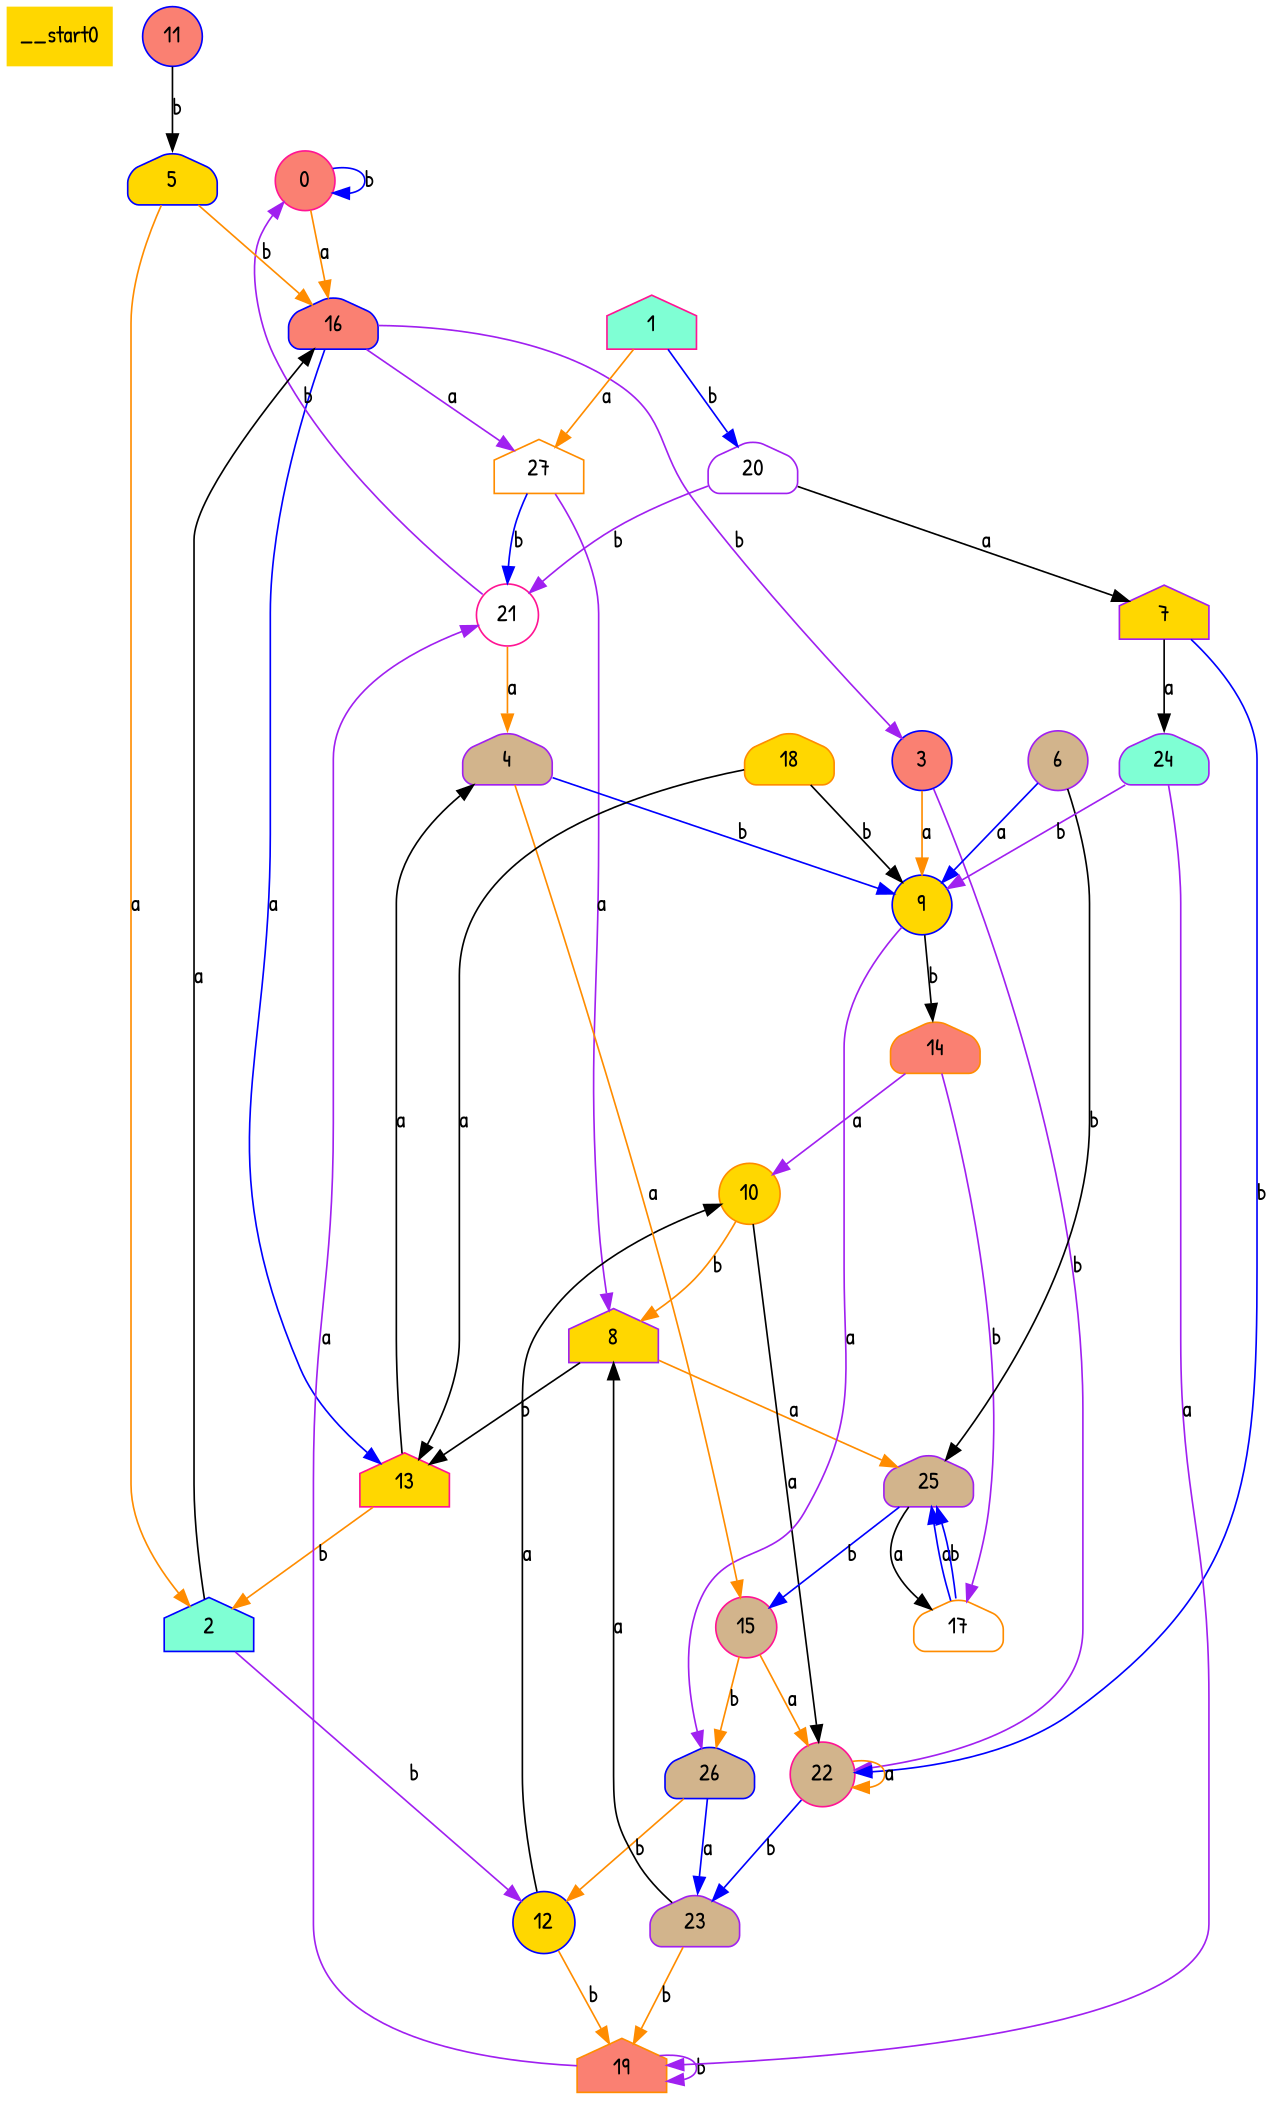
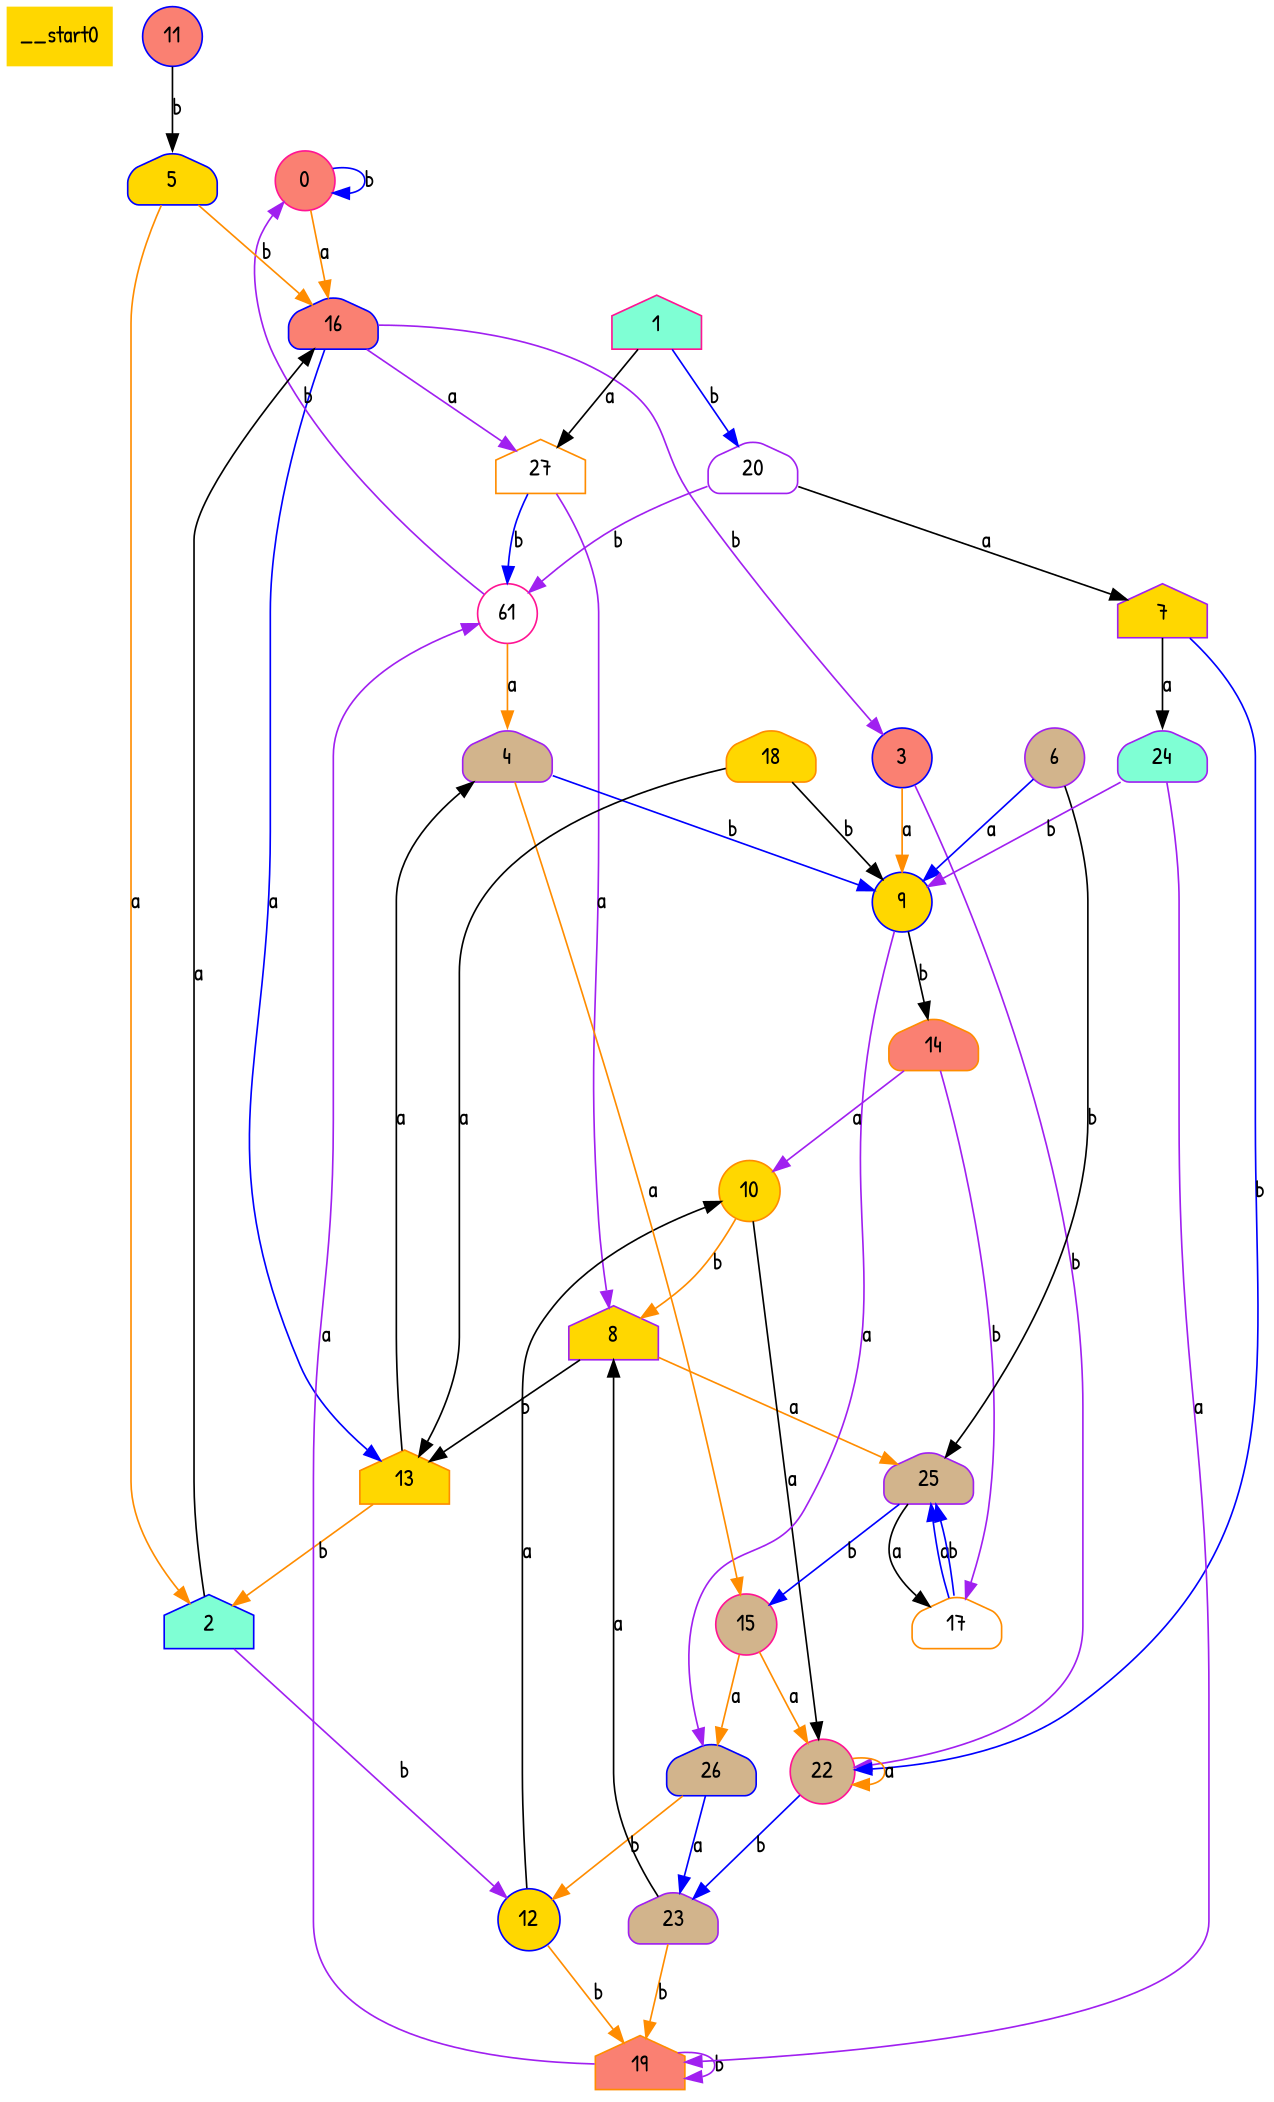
(600, 391) -> (603, 391)
(507, 615) -> (507, 614)
(405, 1483) -> (405, 1480)
(735, 1700) -> (736, 1697)
